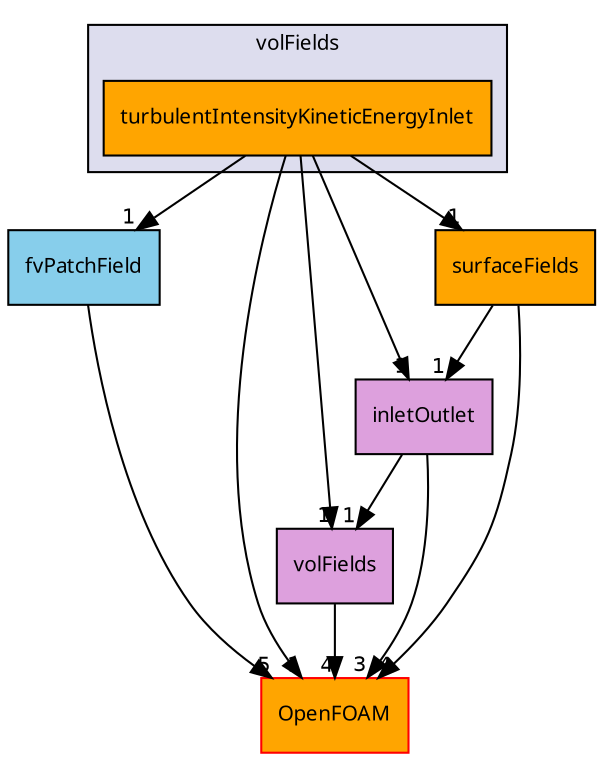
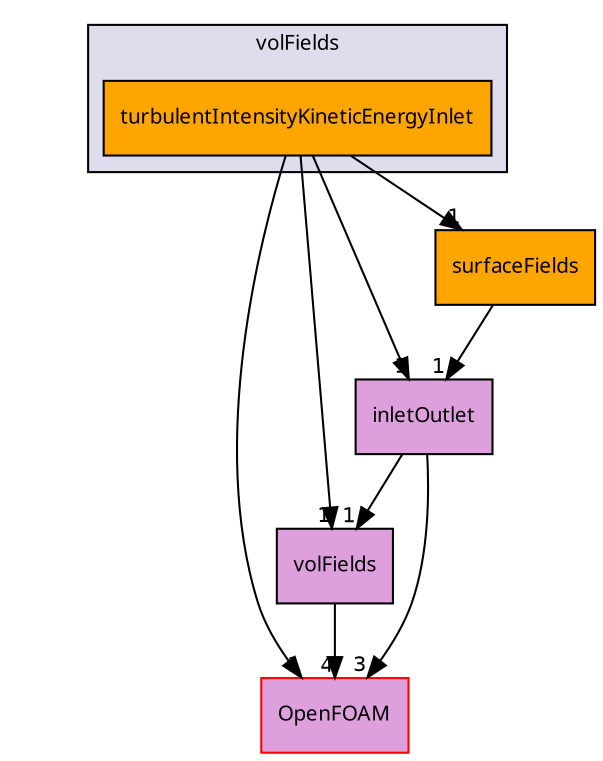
(84, 267) -> none
(500, 501) -> none
(335, 715) -> (335, 715)
